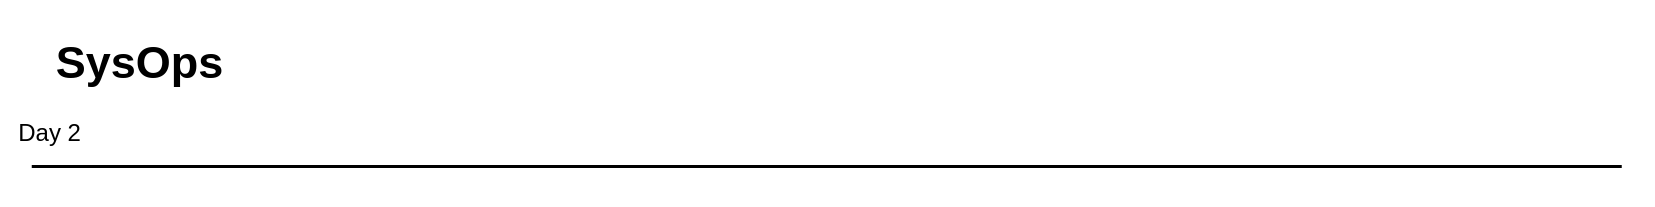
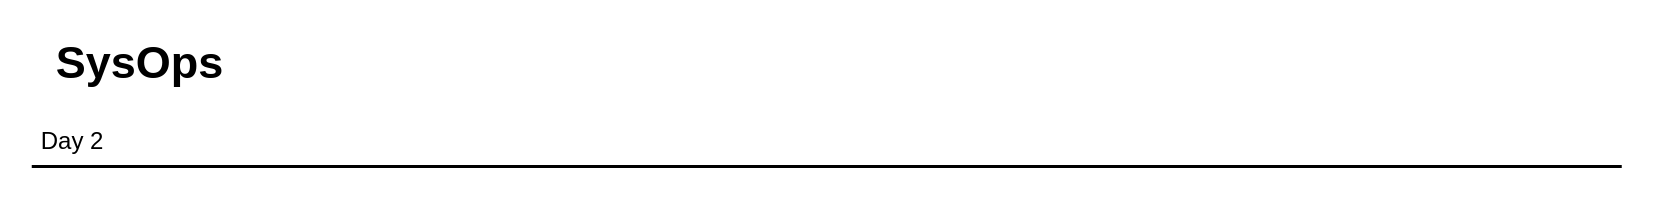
(60, 129) -> (83, 137)
